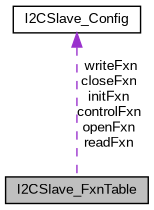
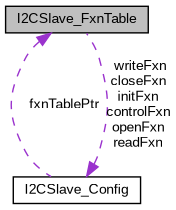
none -> (12, 112)
